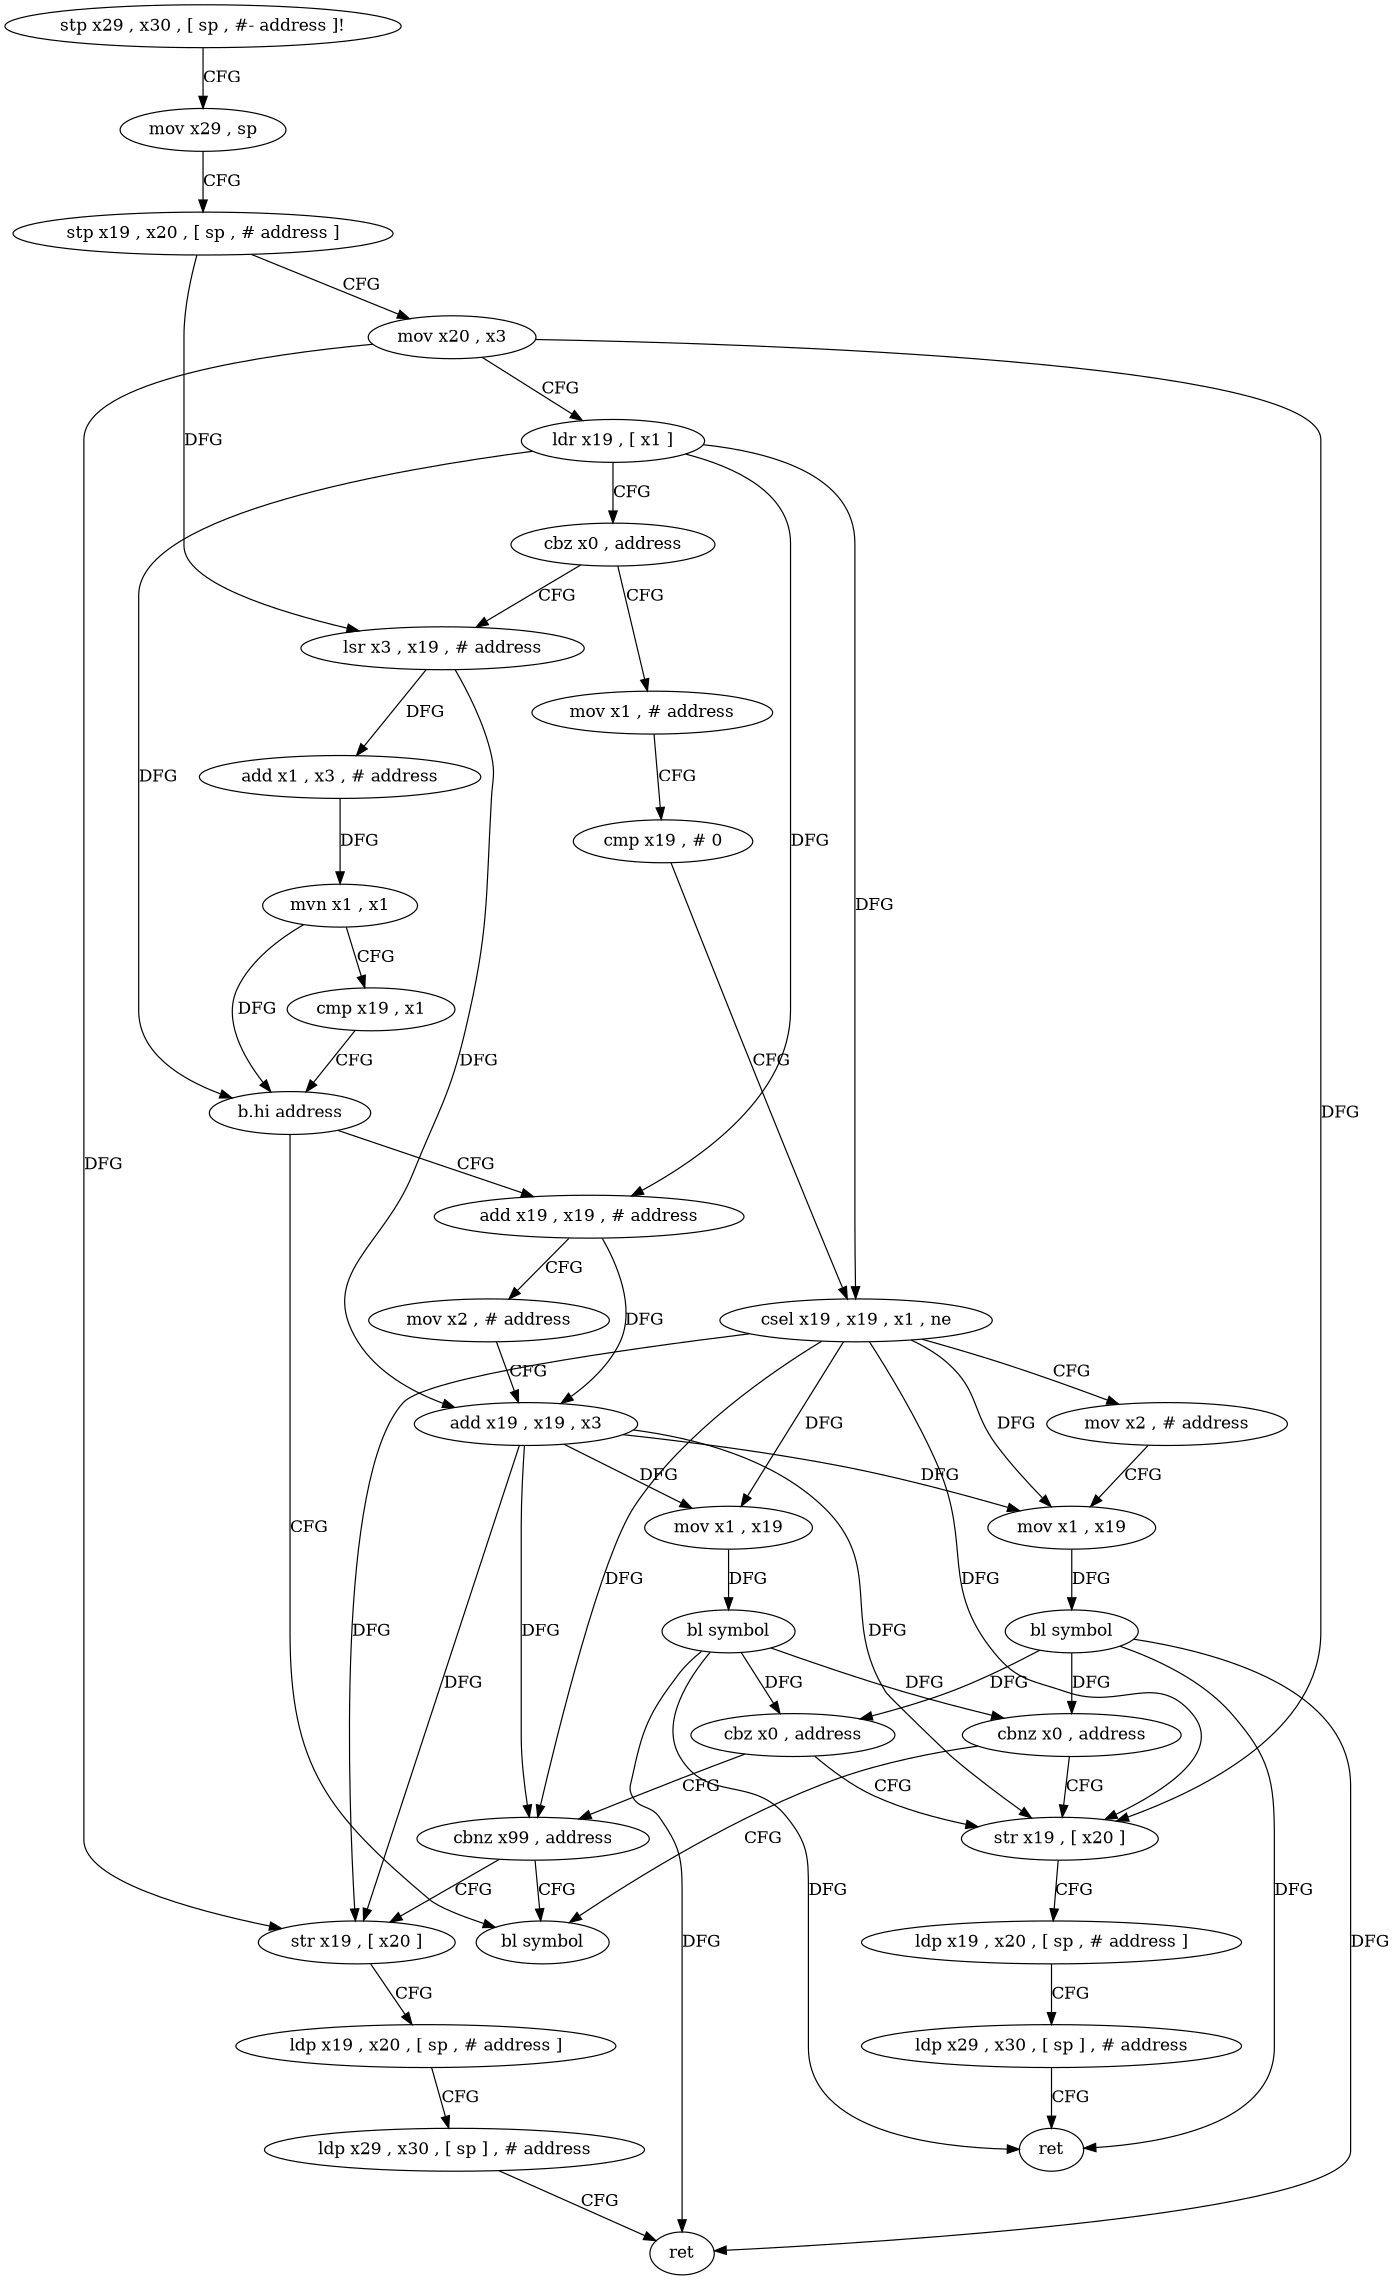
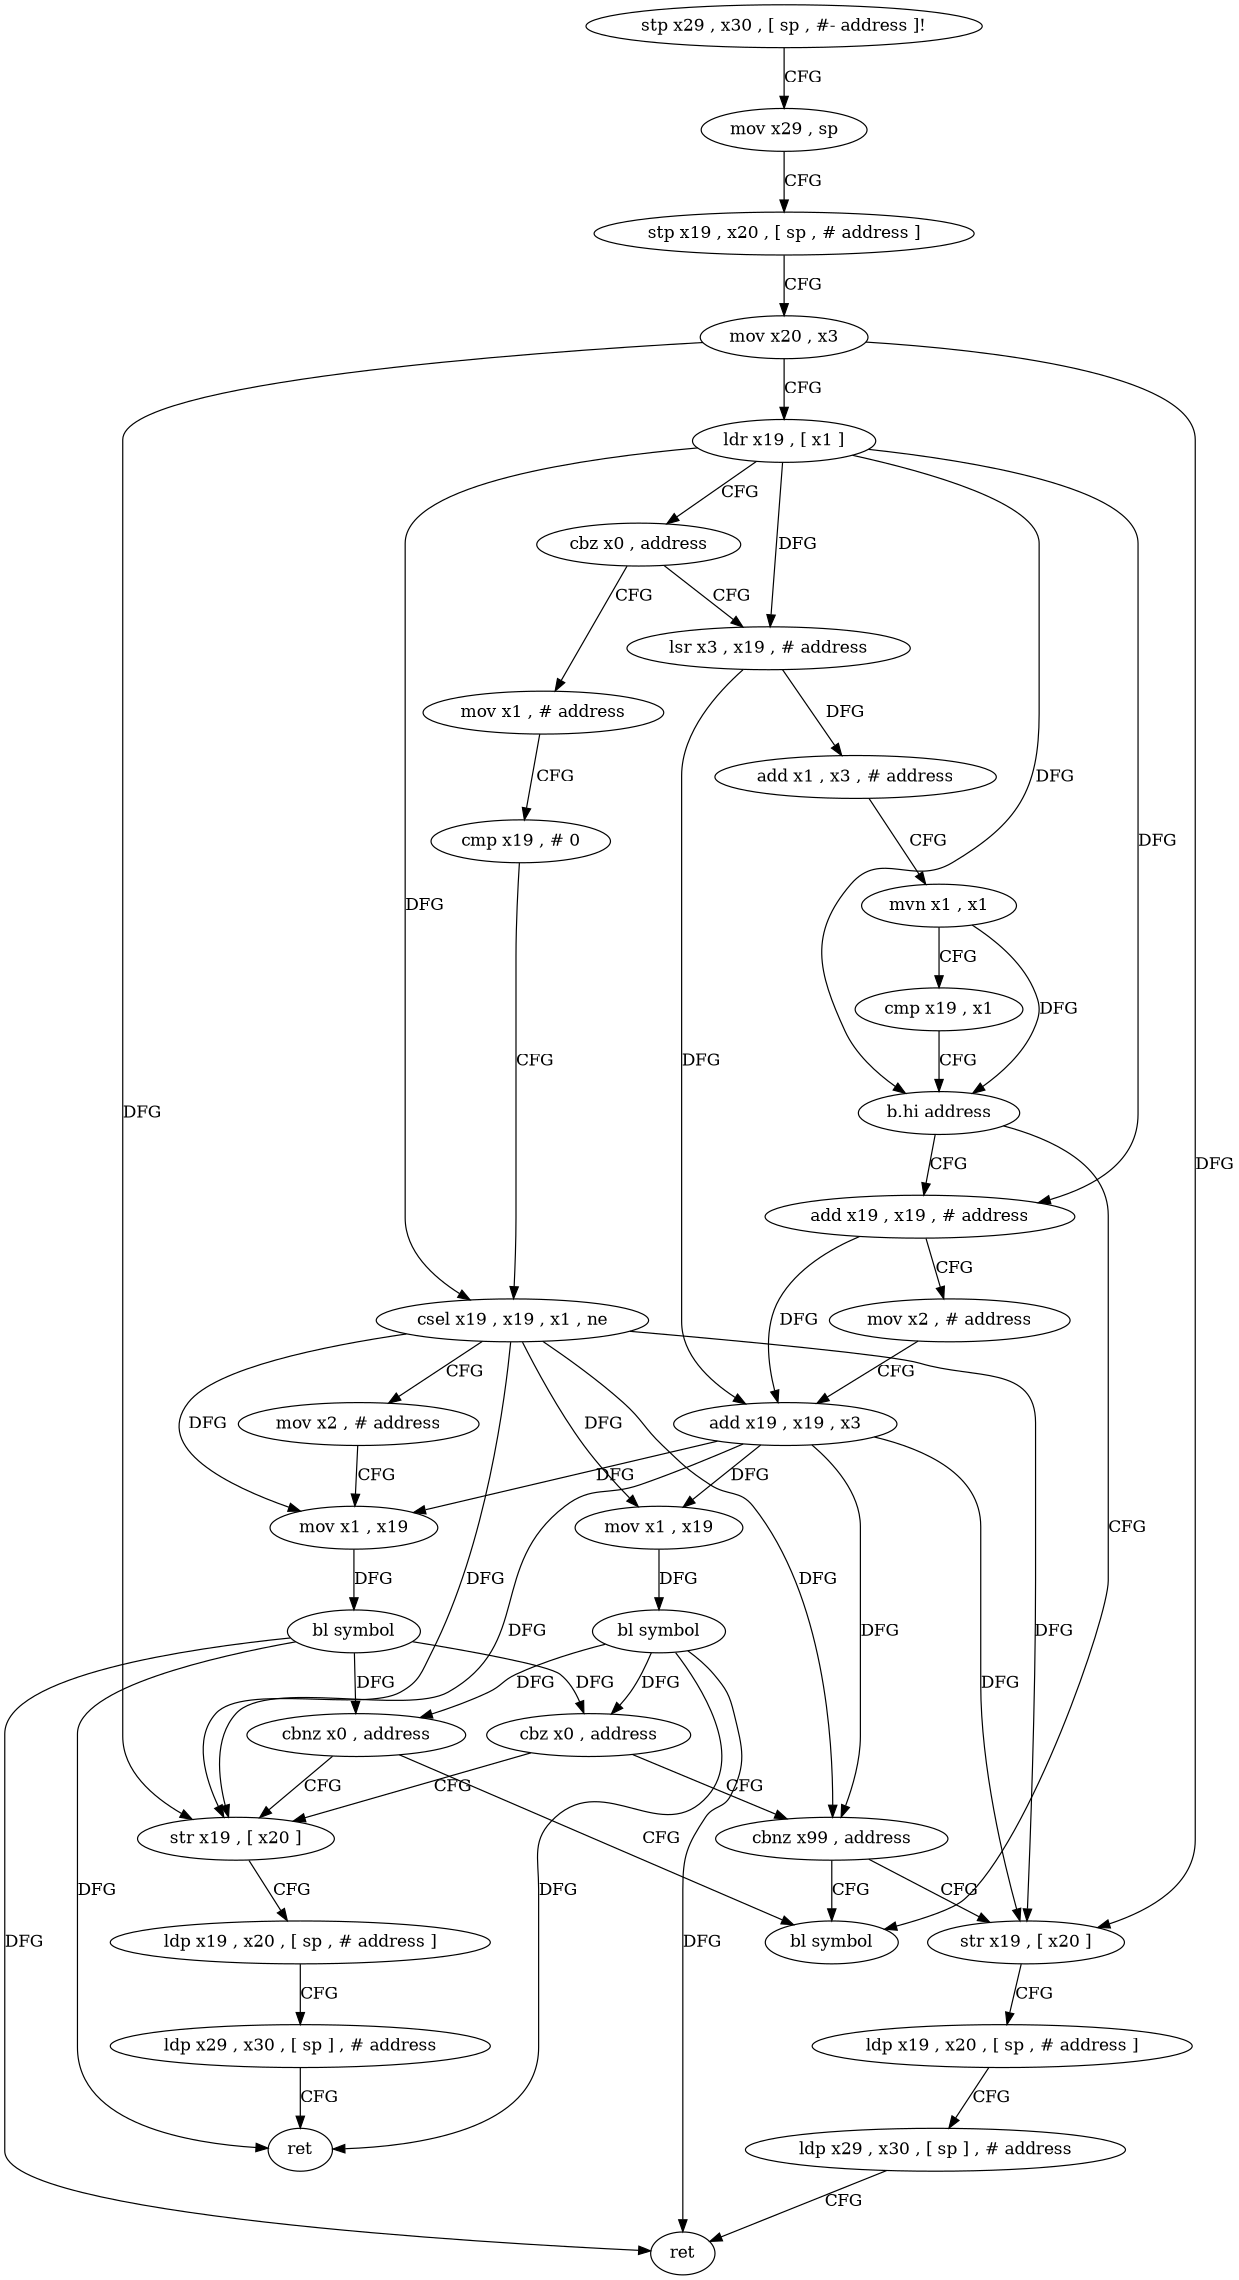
(184, 495) -> (777, 539)
(360, 841) -> (928, 841)
